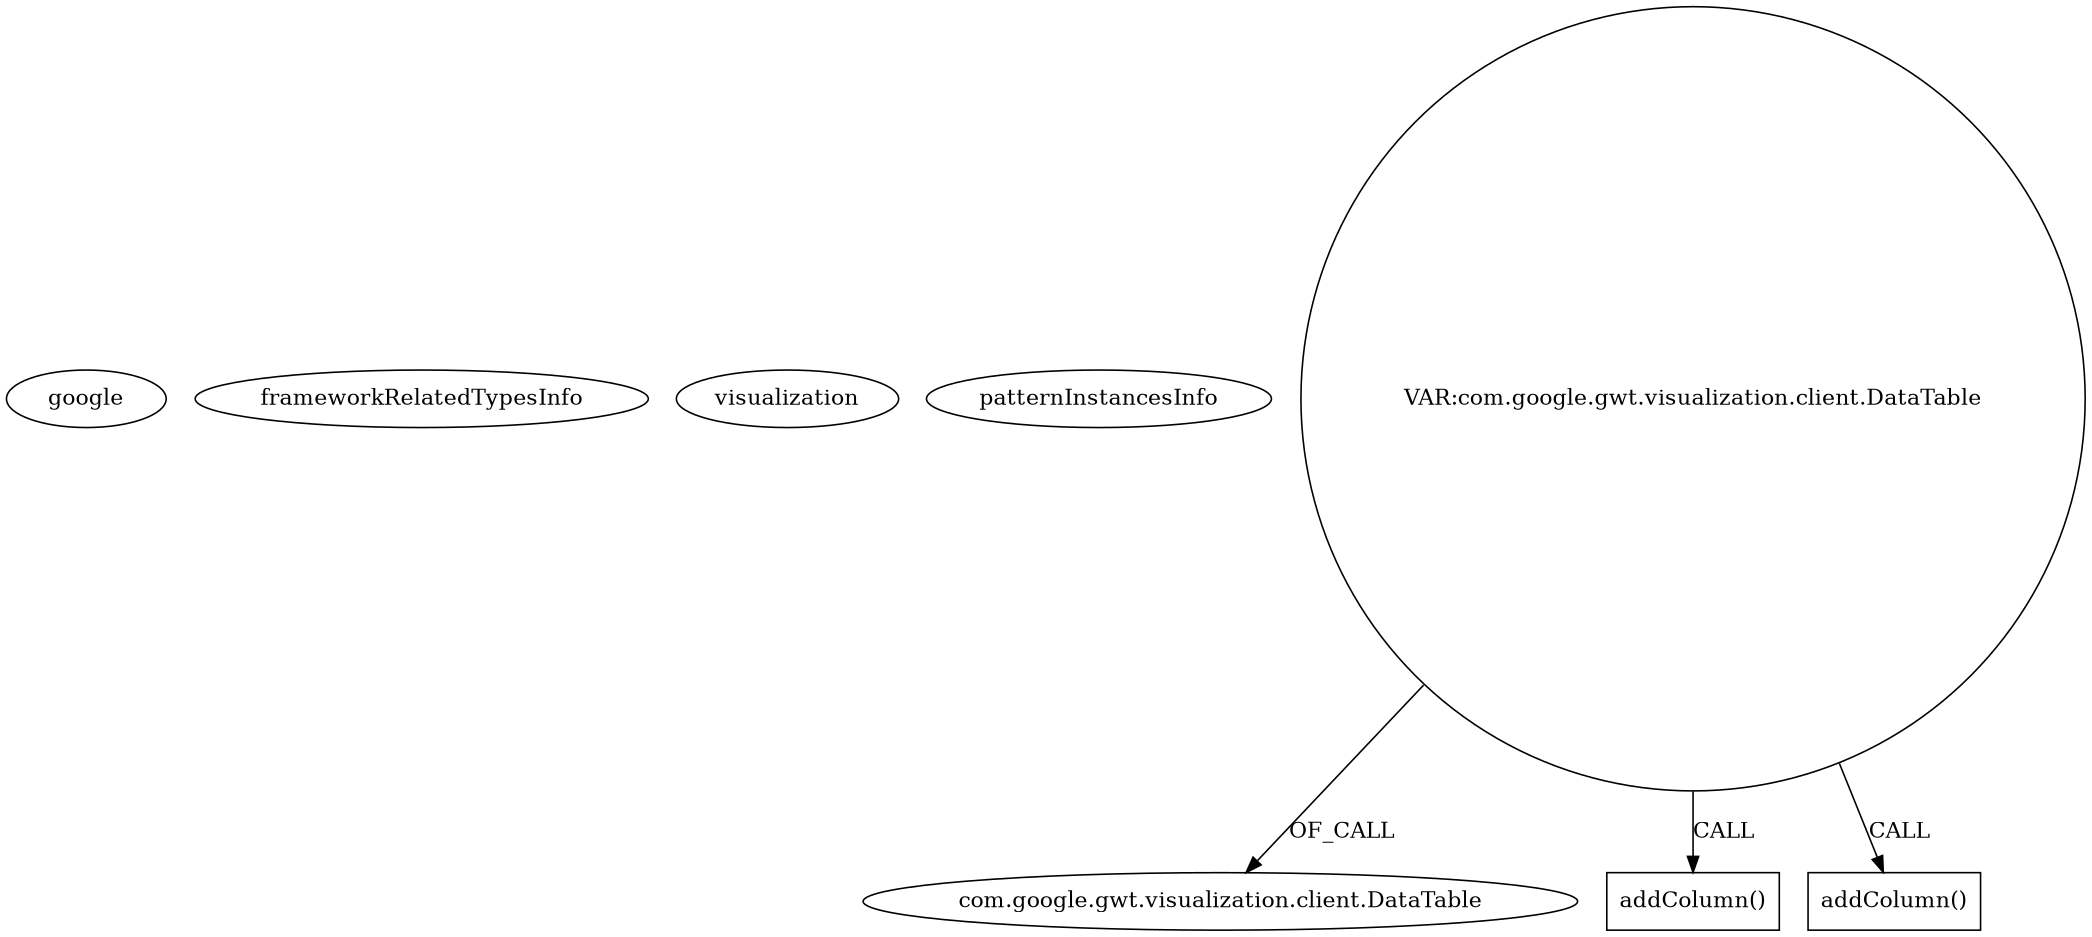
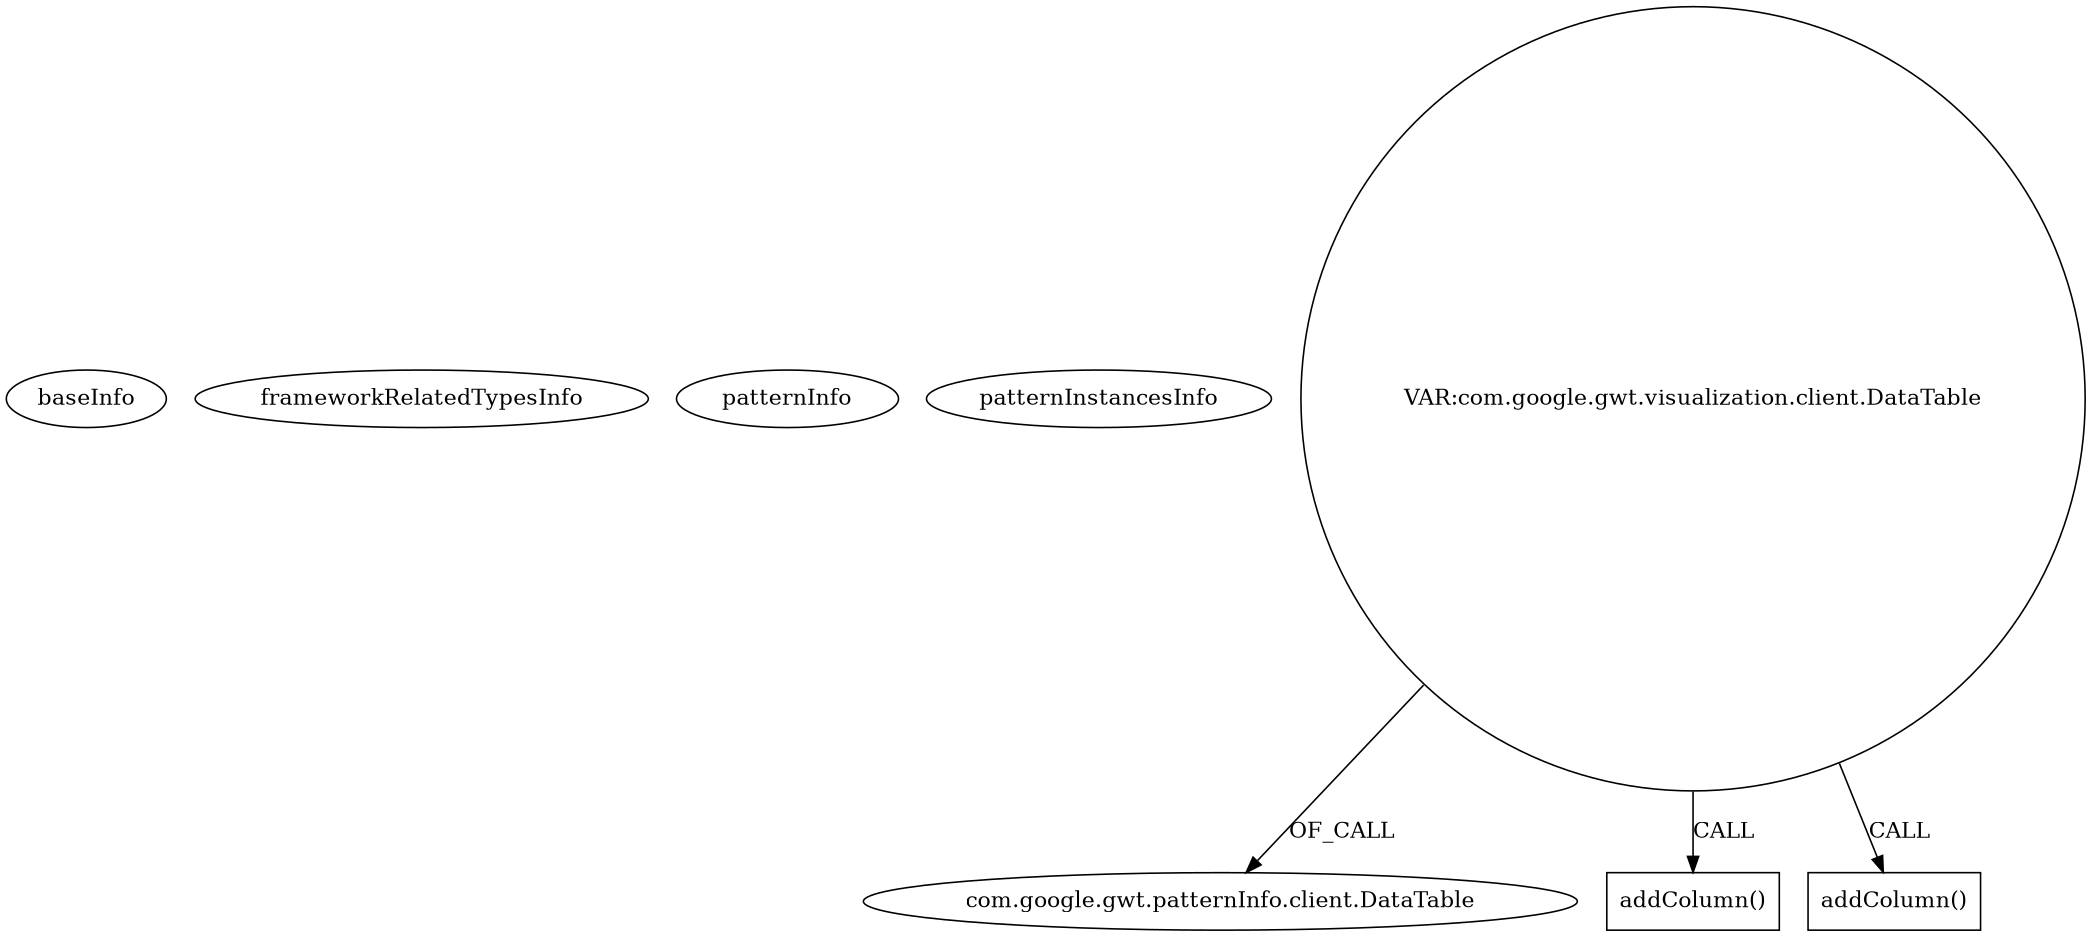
(86, 399) -> (86, 399)
(788, 399) -> (788, 399)
(1220, 901) -> (1220, 901)
